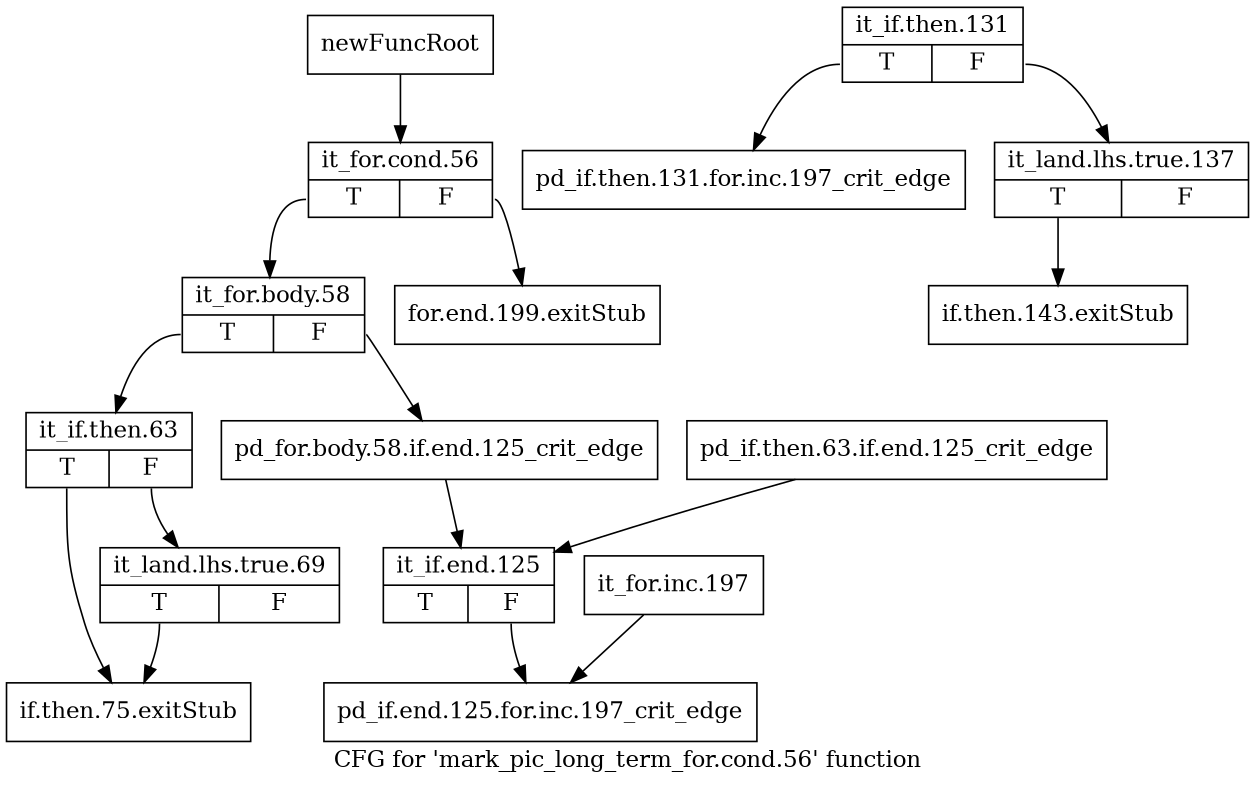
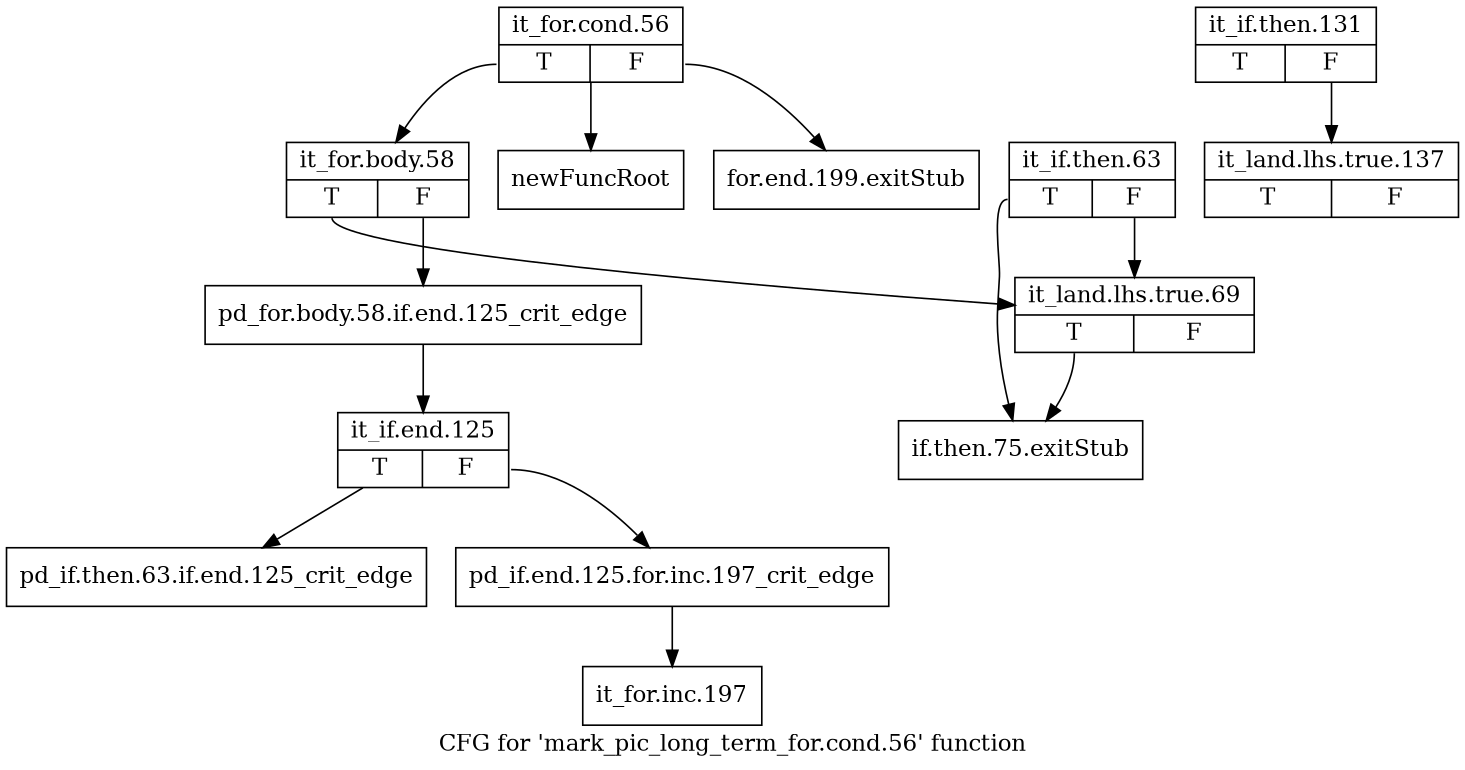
(400, 100) -> (591, 108)
(744, 180) -> none
(1058, 315) -> none
(142, 356) -> (662, 276)
(683, 512) -> (320, 513)
(613, 643) -> (672, 628)
